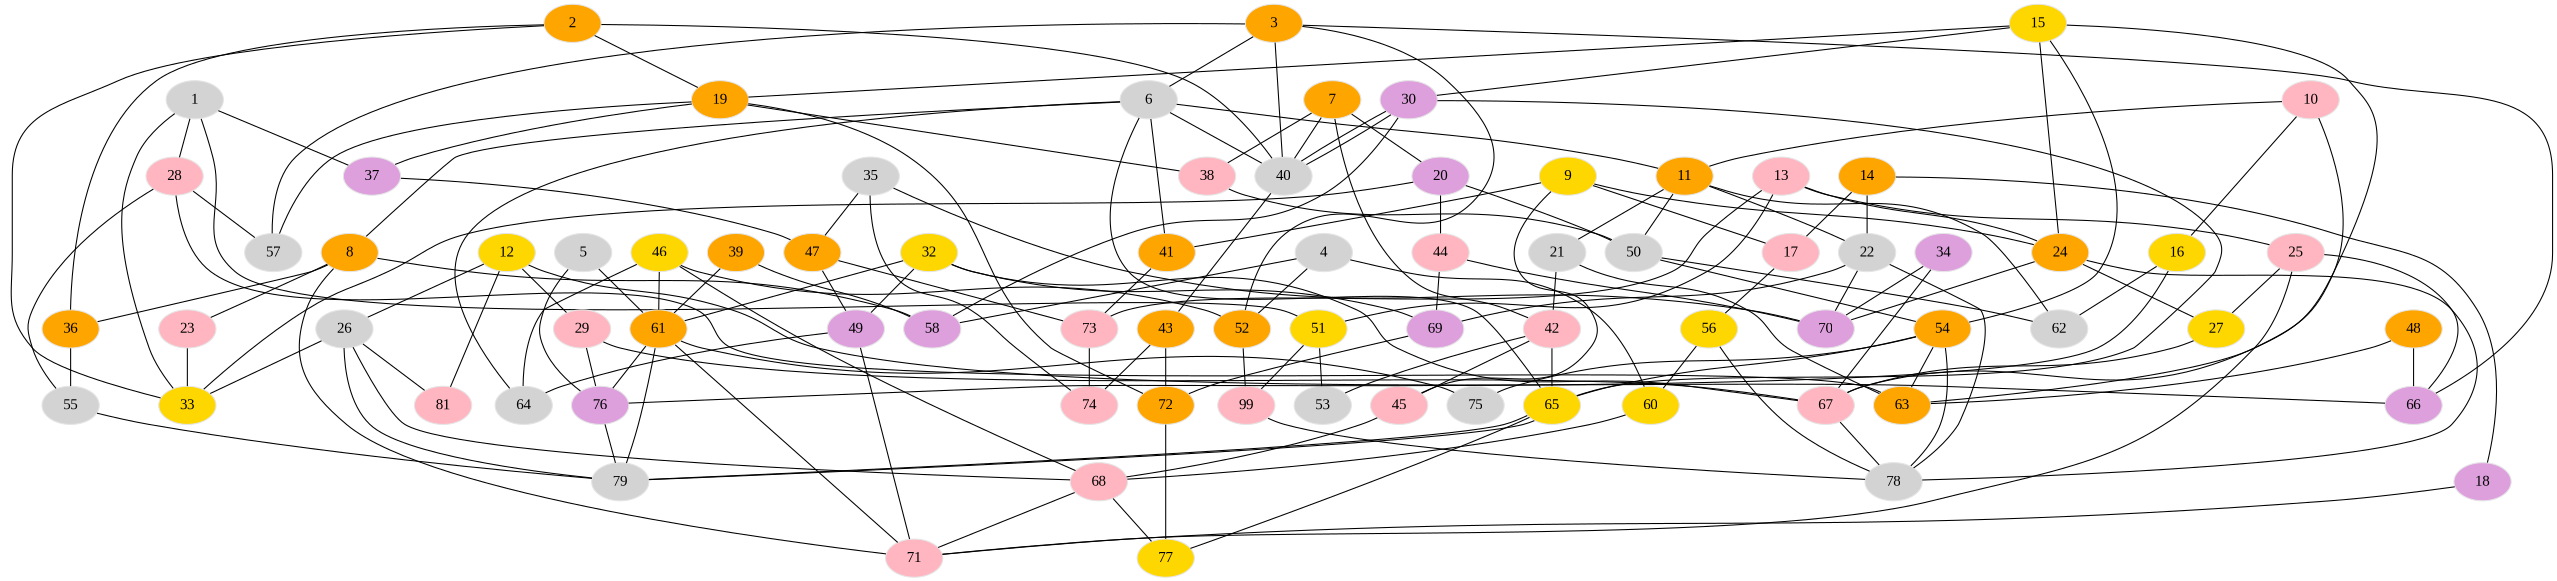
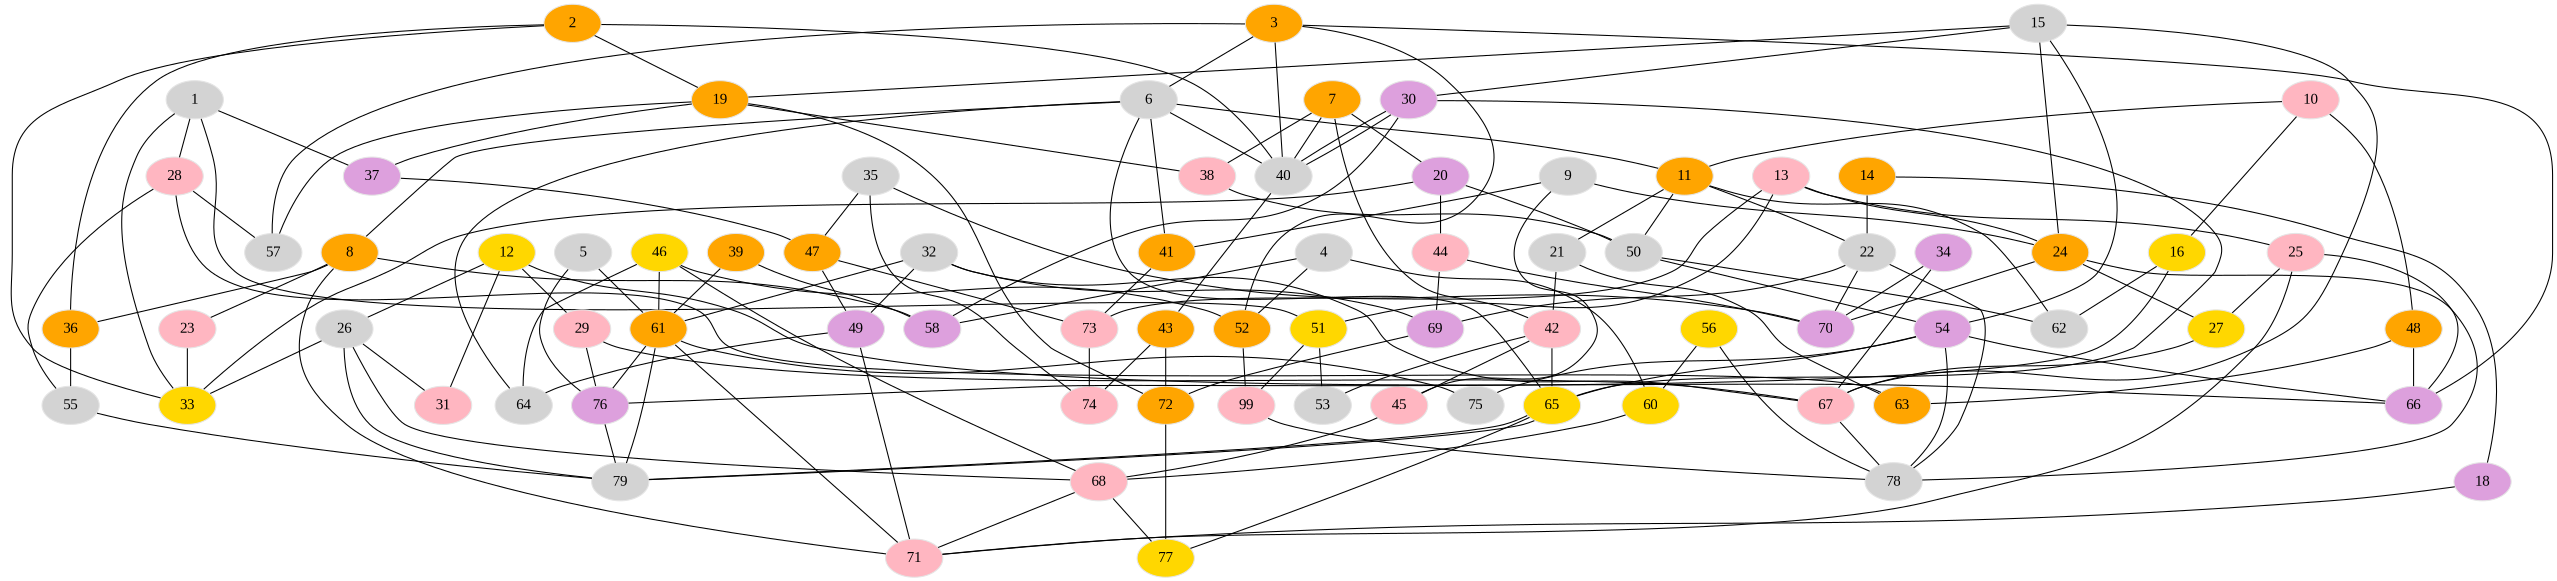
(2038, 23) -> (2038, 23)
(1568, 176) -> (1568, 176)
(929, 253) -> (929, 253)
(1791, 253) -> none
(1942, 329) -> (1942, 329)
(2228, 358) -> (2390, 203)
(1923, 366) -> (2156, 370)
(443, 405) -> (443, 405)
